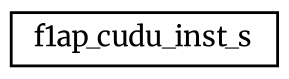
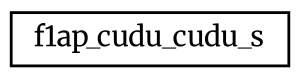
(144, 39) -> (150, 39)
